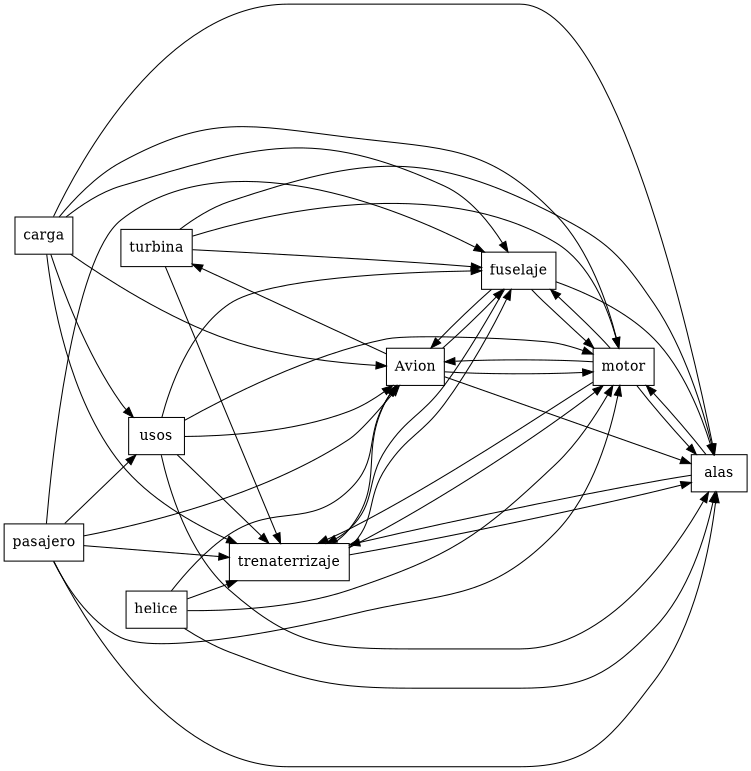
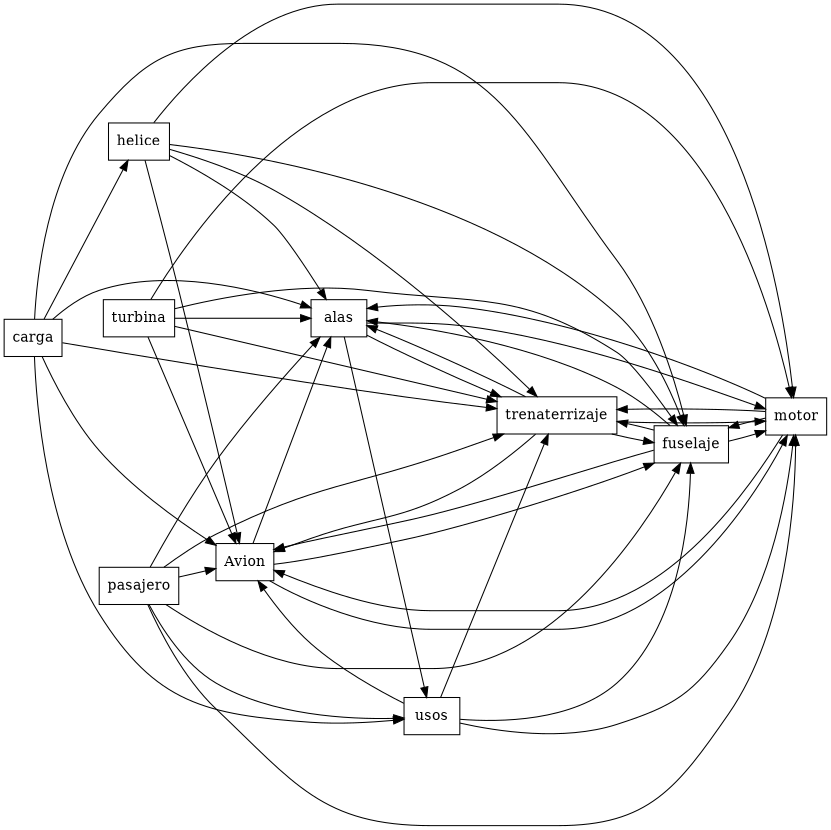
(373, 140) -> (84, 244)
none -> (462, 220)
(294, 311) -> (190, 435)
(413, 649) -> (382, 503)
